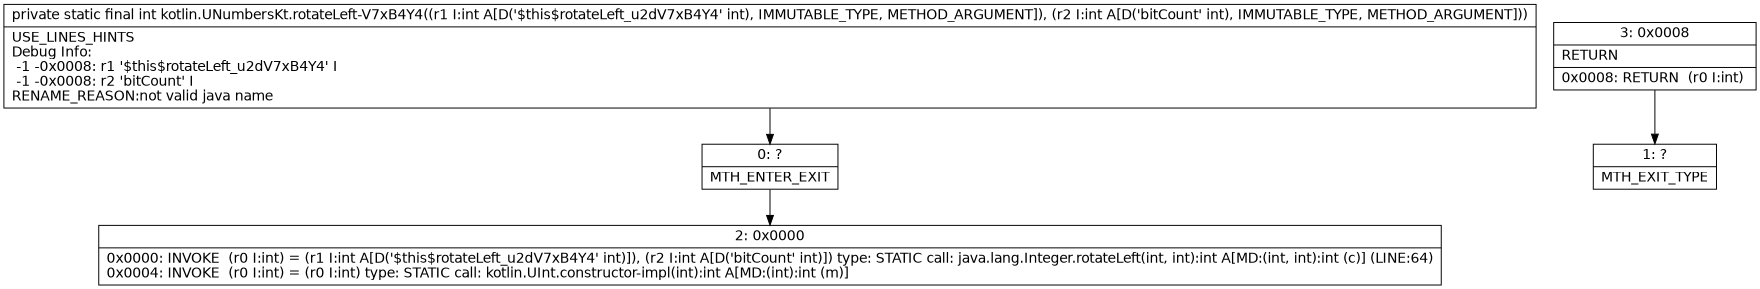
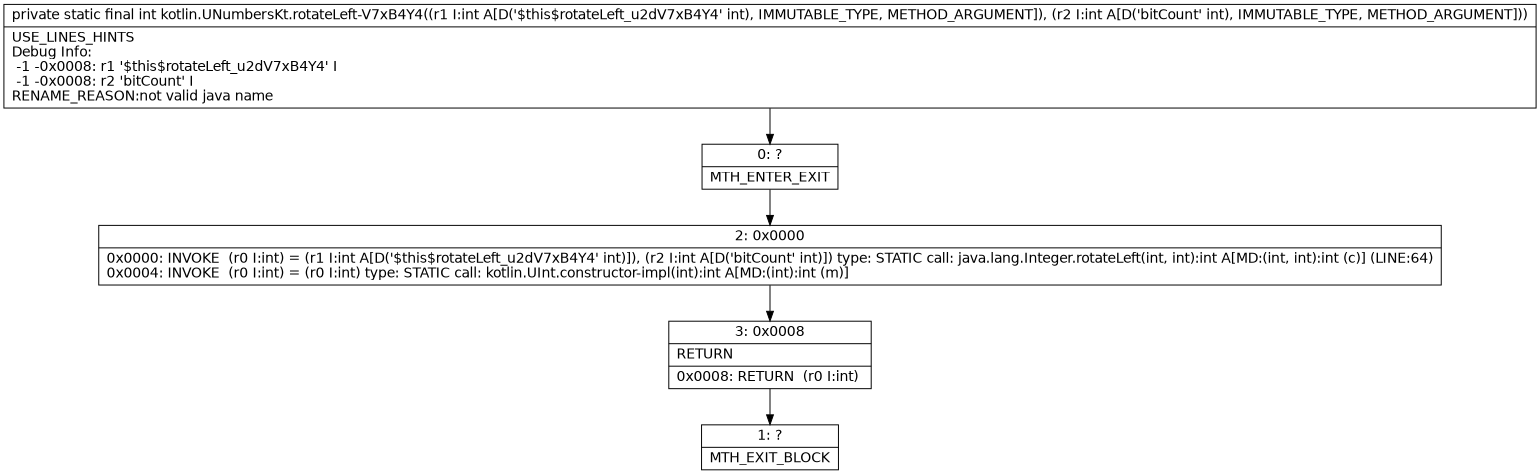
(1655, 177) -> (770, 458)
none -> (770, 298)
